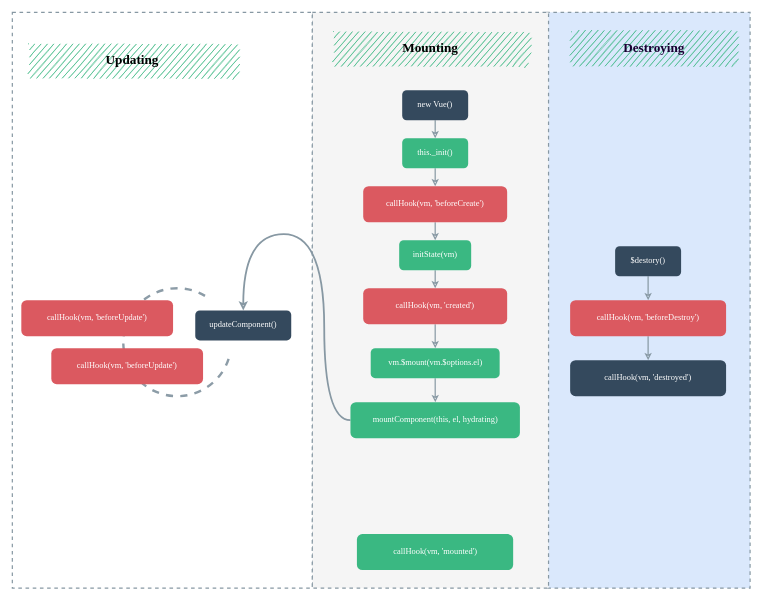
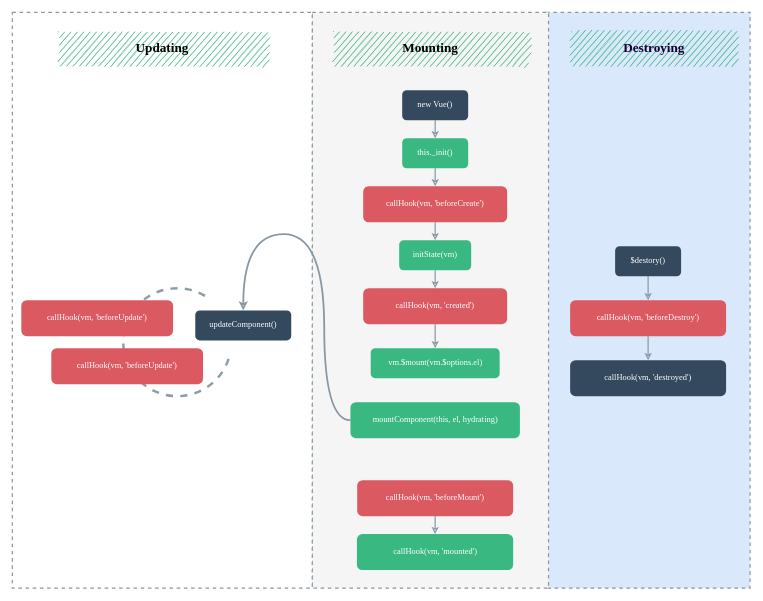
(132, 60) -> (162, 48)
(435, 388) -> none
none -> (435, 498)
none -> (435, 524)
